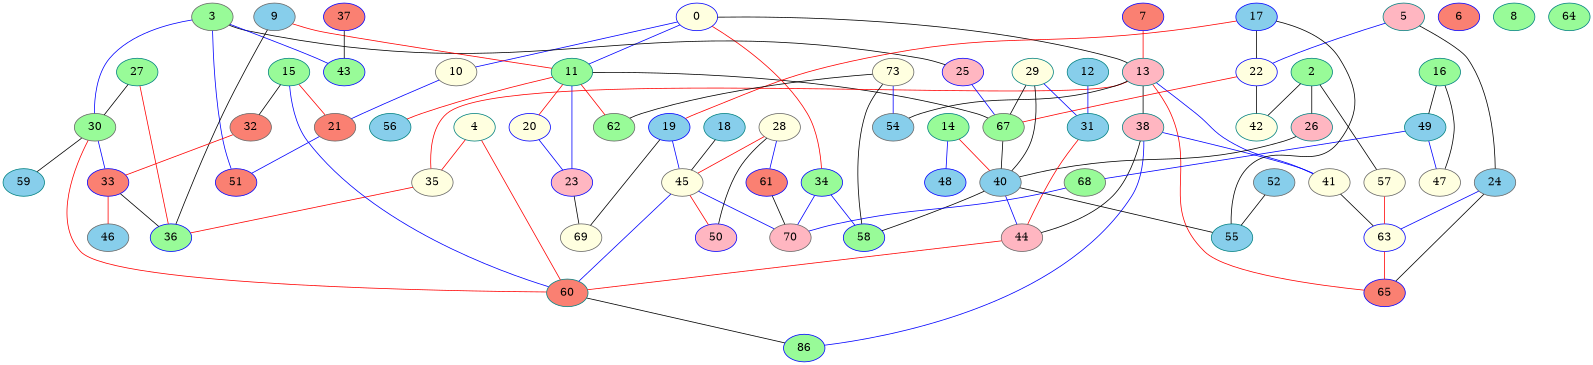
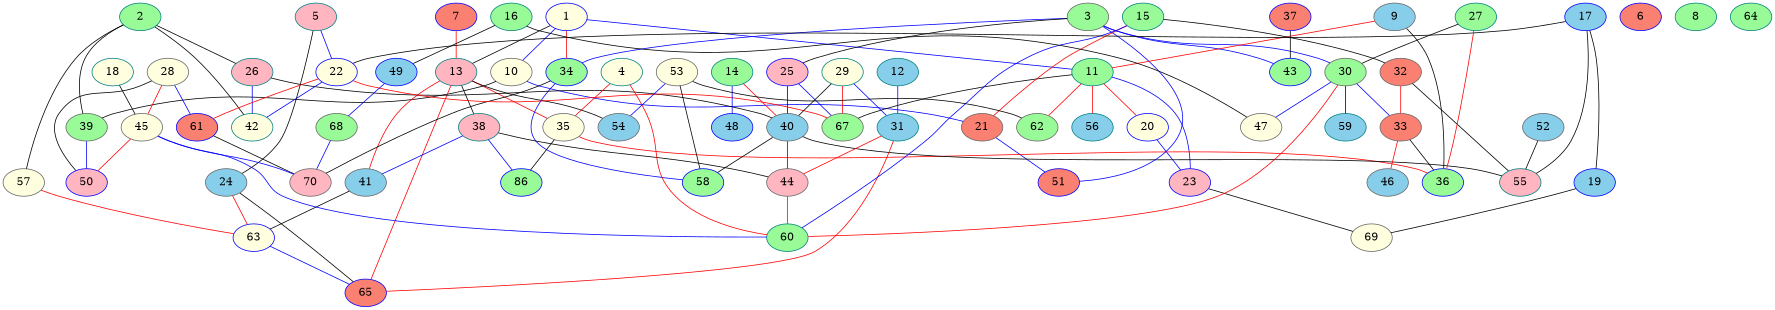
(697, 17) -> (567, 17)
none -> (860, 29)
(956, 44) -> (1599, 99)
(893, 72) -> (677, 72)
none -> (276, 94)
none -> (252, 100)
(1257, 100) -> (287, 104)
(1015, 105) -> (843, 95)
none -> (87, 127)
(724, 127) -> (113, 72)
(1425, 127) -> (396, 72)
none -> (1463, 129)
(1228, 140) -> (395, 117)
(676, 155) -> none
(1002, 155) -> (787, 95)
(1433, 155) -> (1303, 100)
(108, 182) -> (1401, 127)
(1329, 182) -> (366, 182)
(806, 210) -> (430, 123)
(1440, 210) -> (240, 210)
(1232, 238) -> (1520, 182)
(1385, 265) -> (310, 265)
none -> (670, 274)
(567, 293) -> (787, 238)
(686, 320) -> (542, 155)
